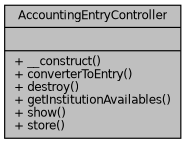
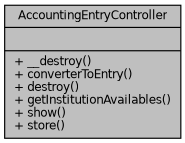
(58, 62) -> (53, 62)
